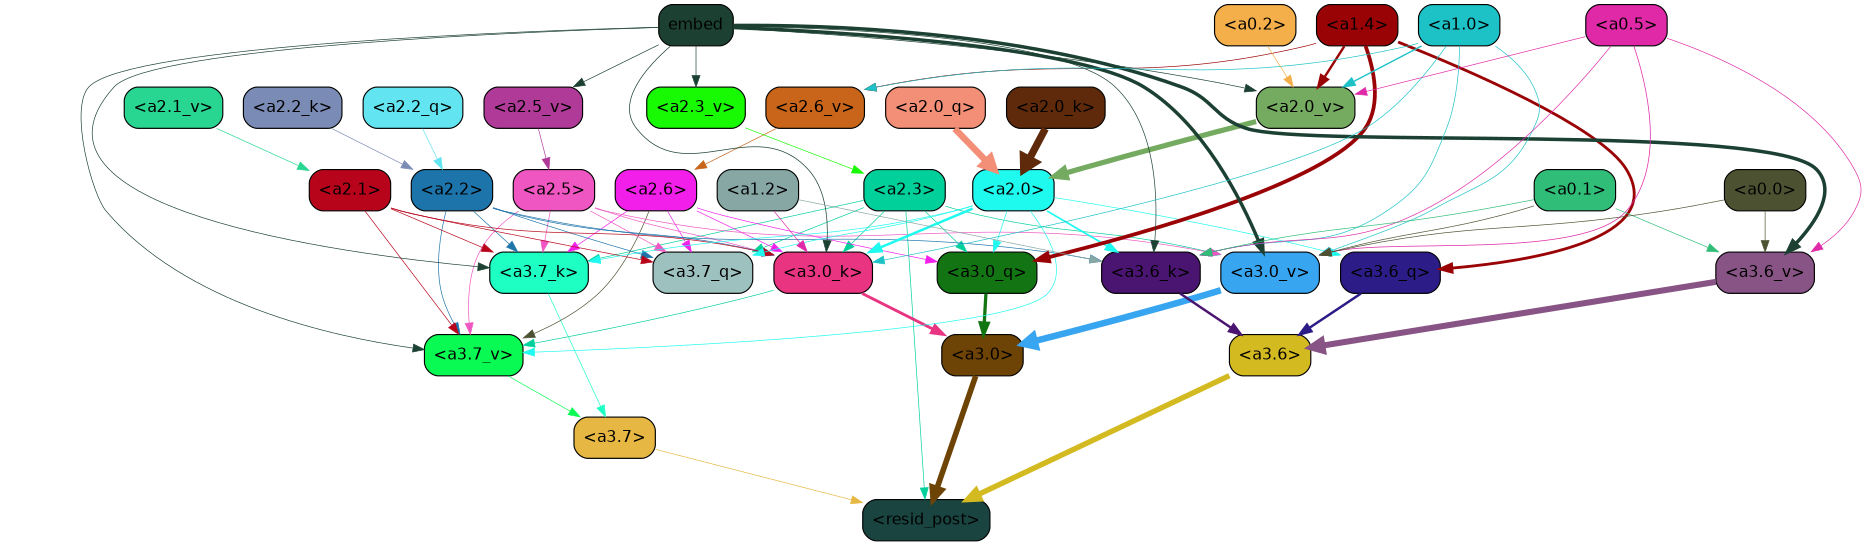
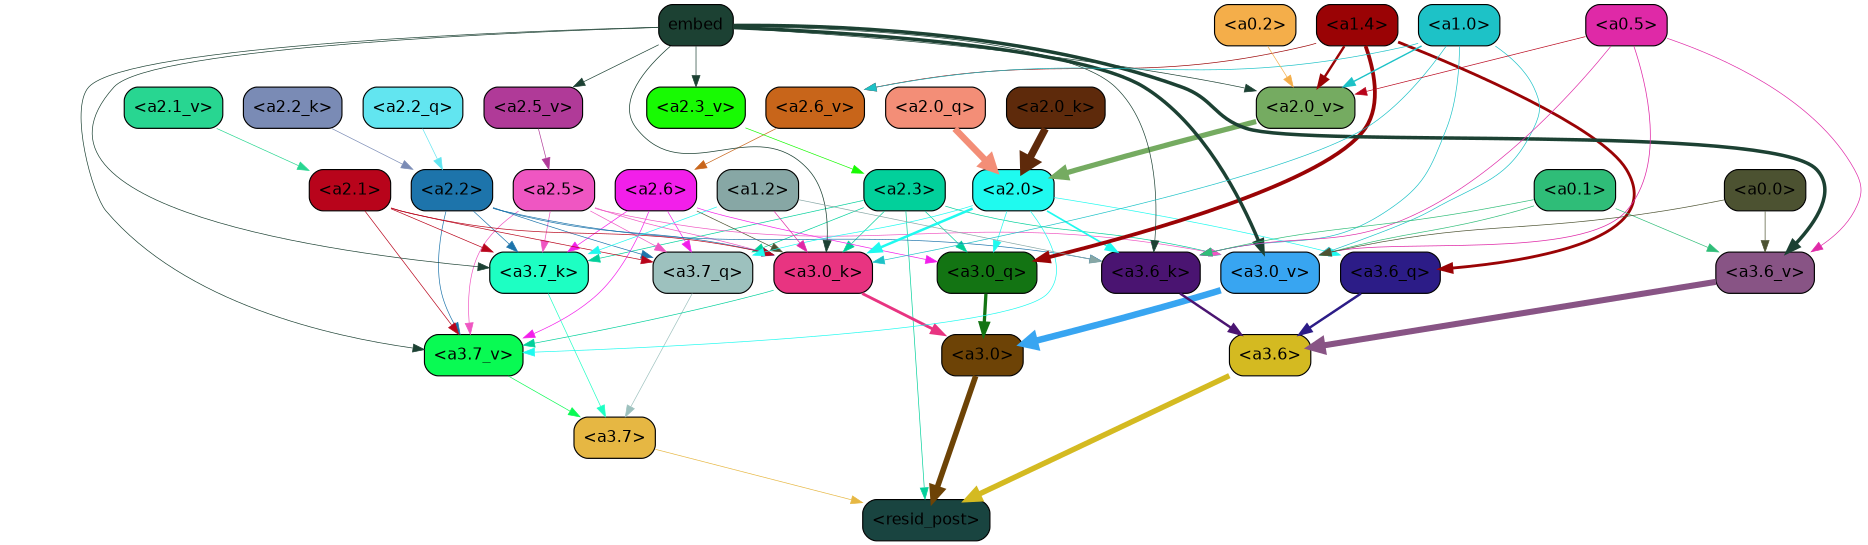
(1476, 64) -> (1476, 64)
(721, 223) -> (721, 223)
(1468, 223) -> (1468, 223)
(787, 236) -> (688, 218)
(606, 286) -> (606, 286)
none -> (659, 356)
